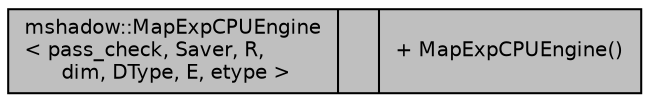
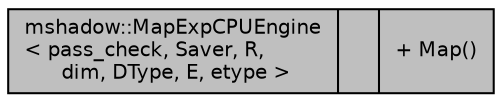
(510, 50) -> (436, 50)
